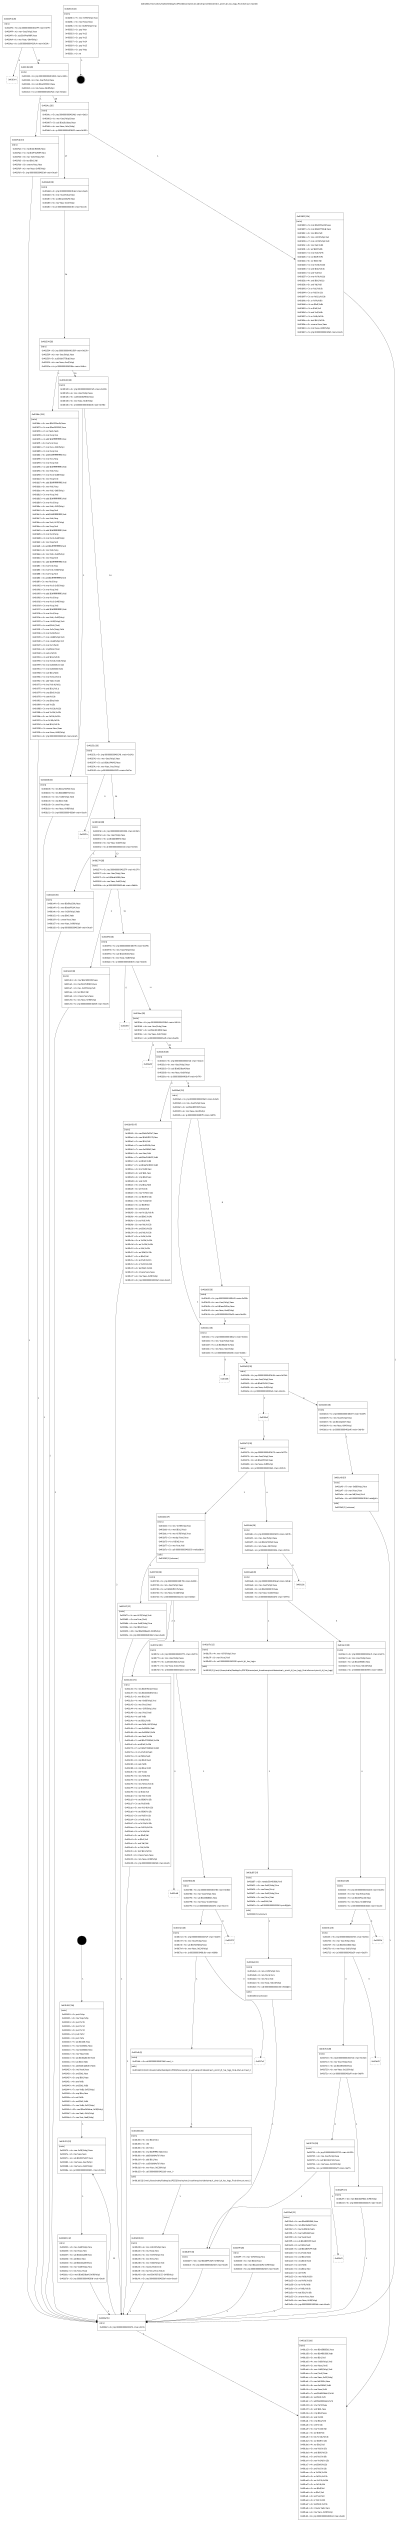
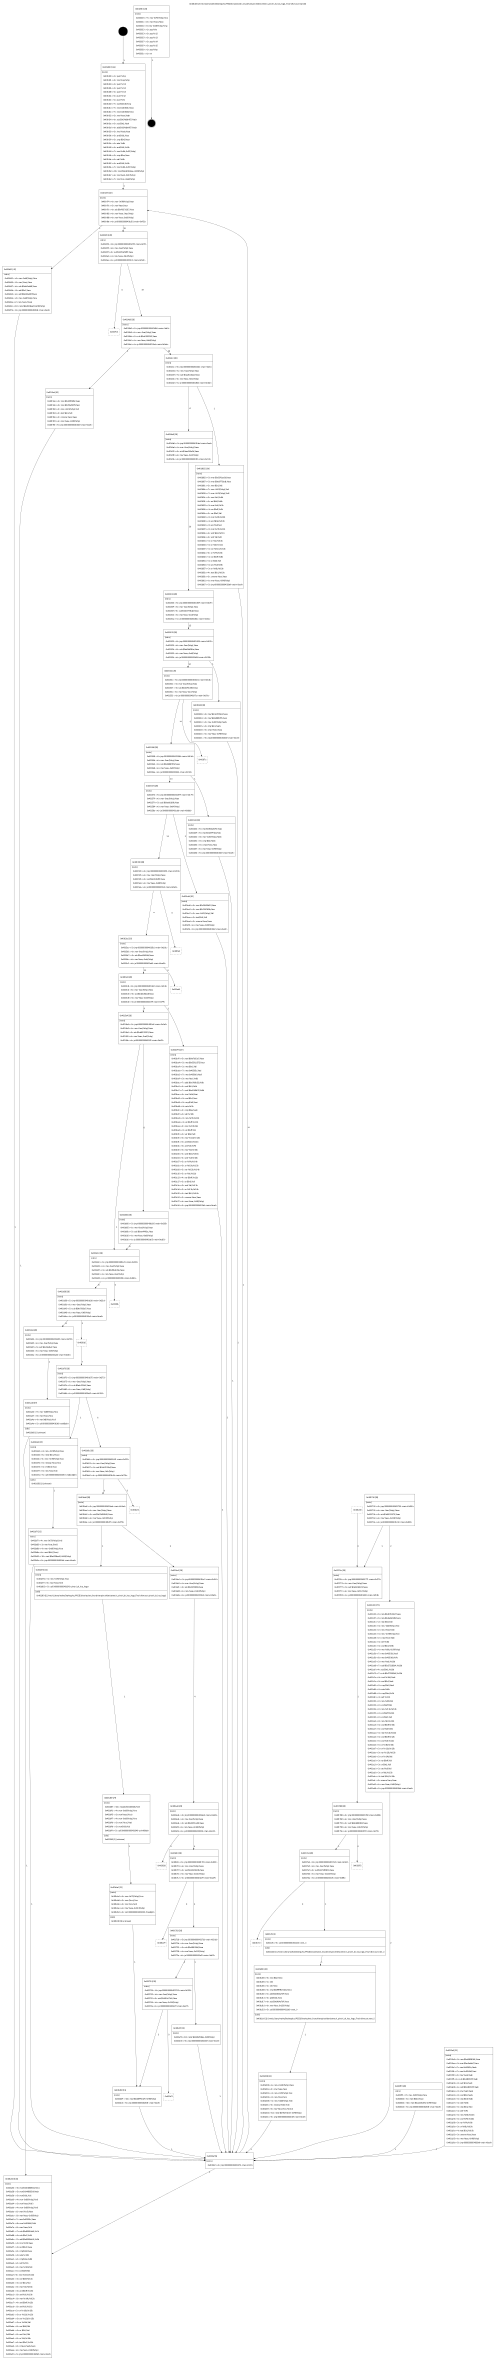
none -> (123, 228)
(54, 576) -> none
(174, 1781) -> (357, 1540)
